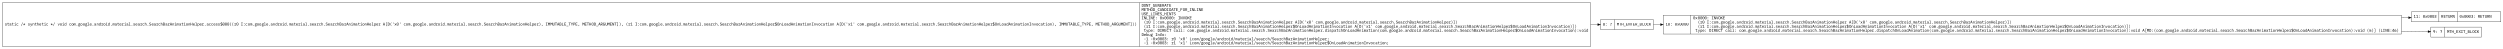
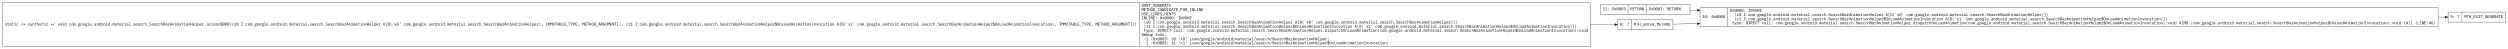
(2405, 18) -> (1694, 10)
(1634, 24) -> (1652, 24)
(2463, 32) -> (2484, 17)
